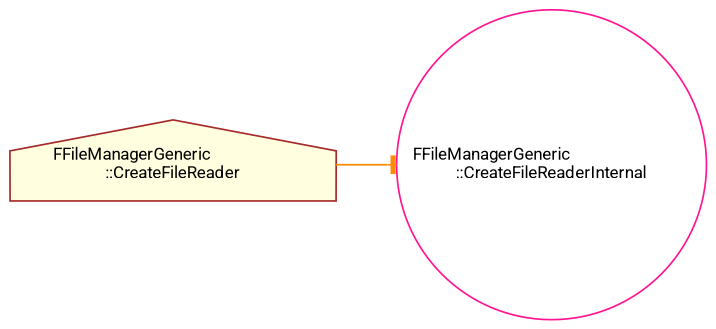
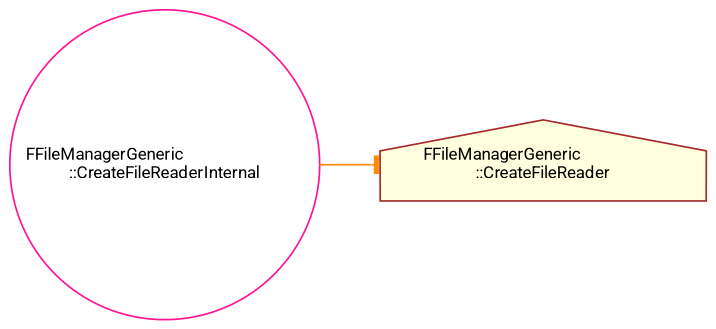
(362, 165) -> (345, 165)
